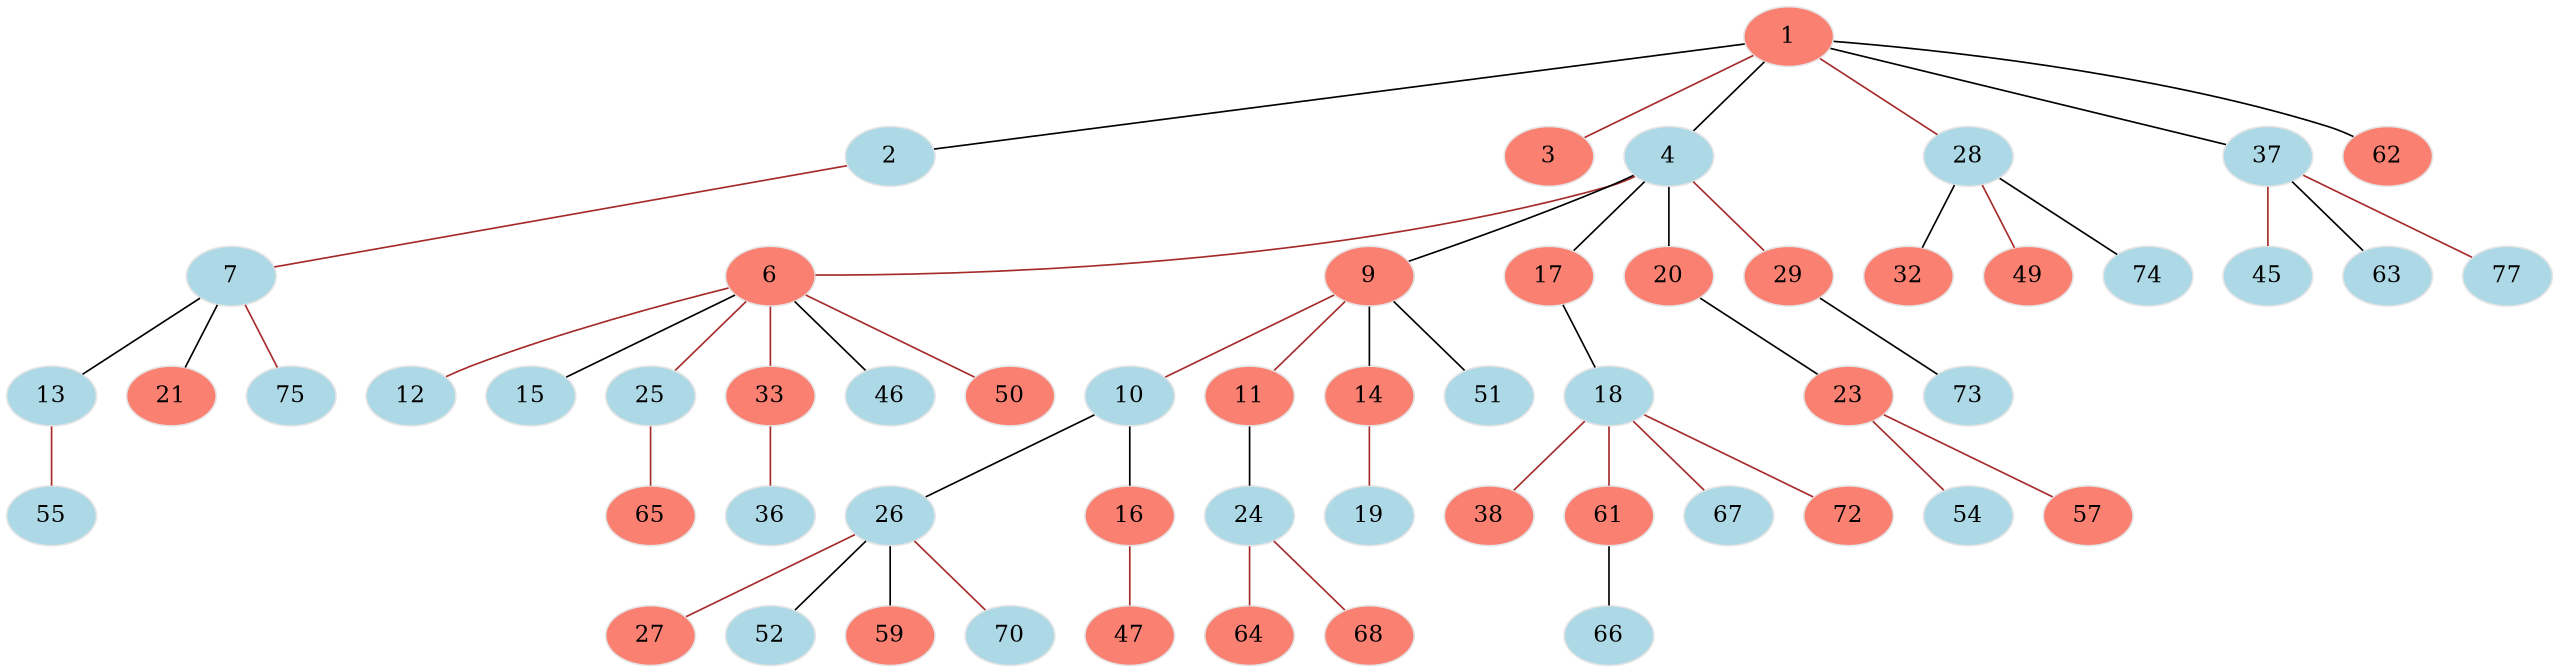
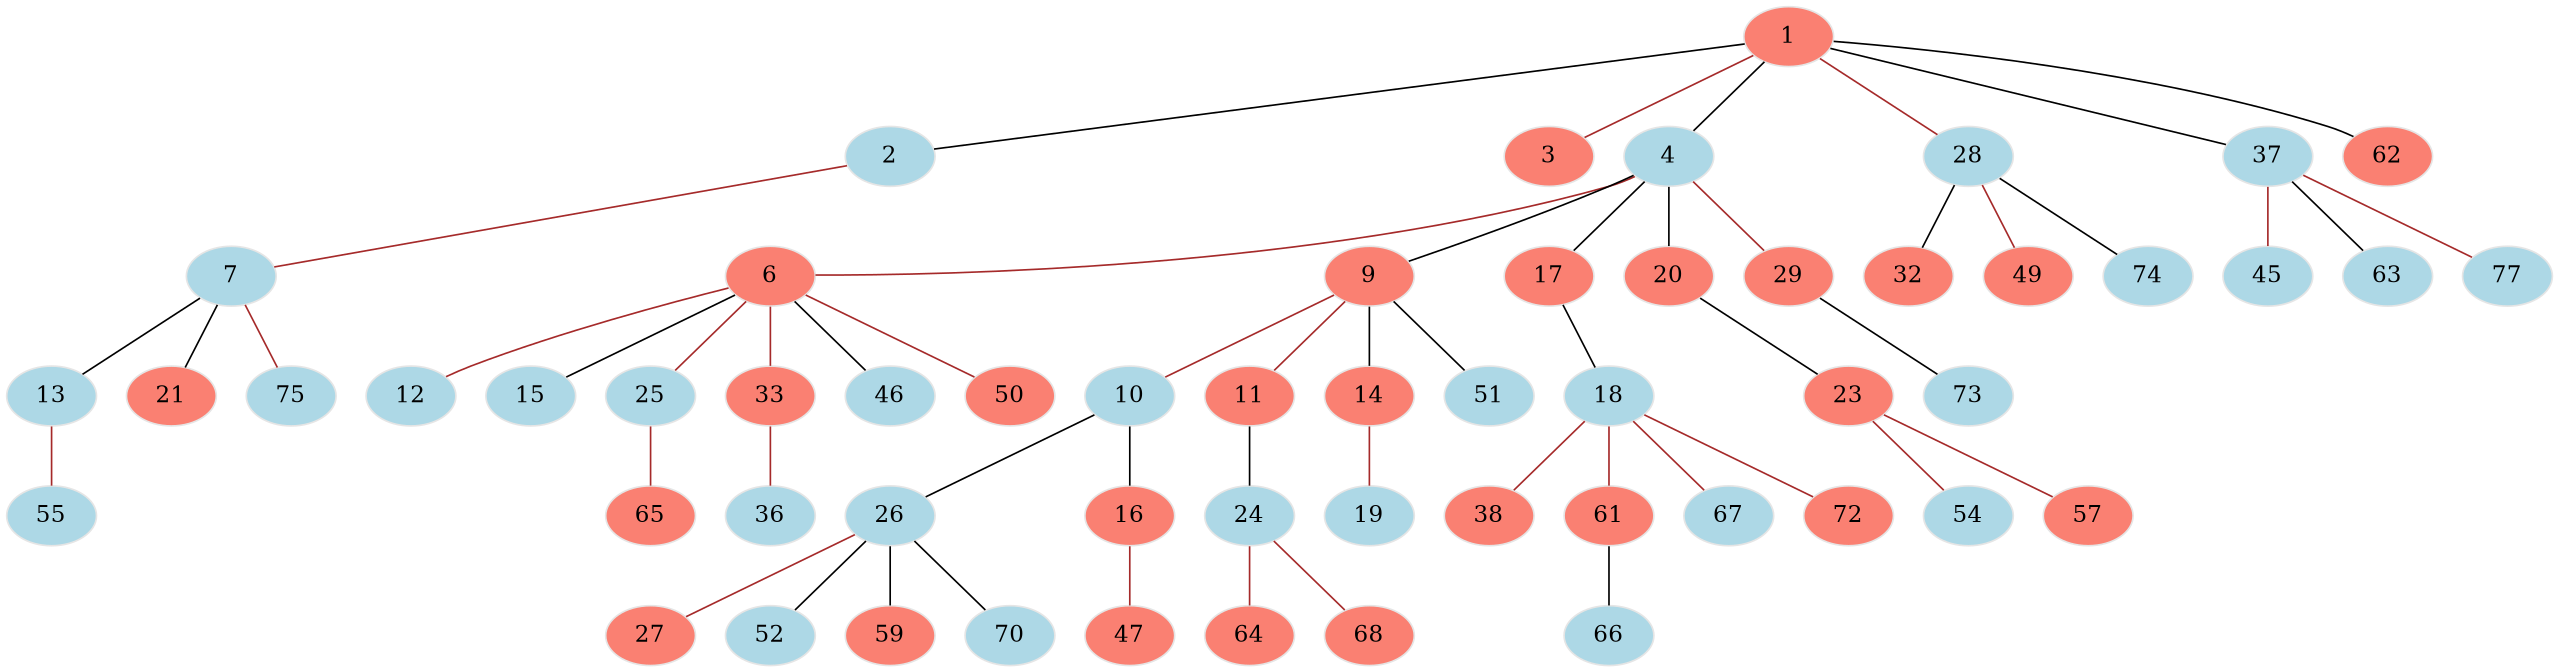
(950, 576) -> (950, 576)
